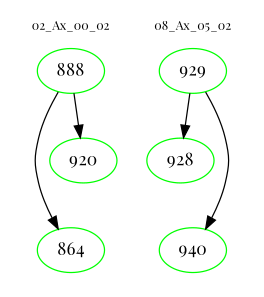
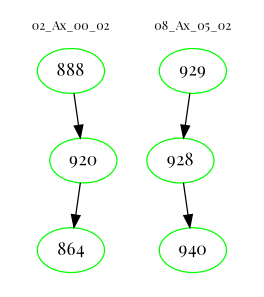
(36, 154) -> (78, 199)
(228, 154) -> (186, 199)
